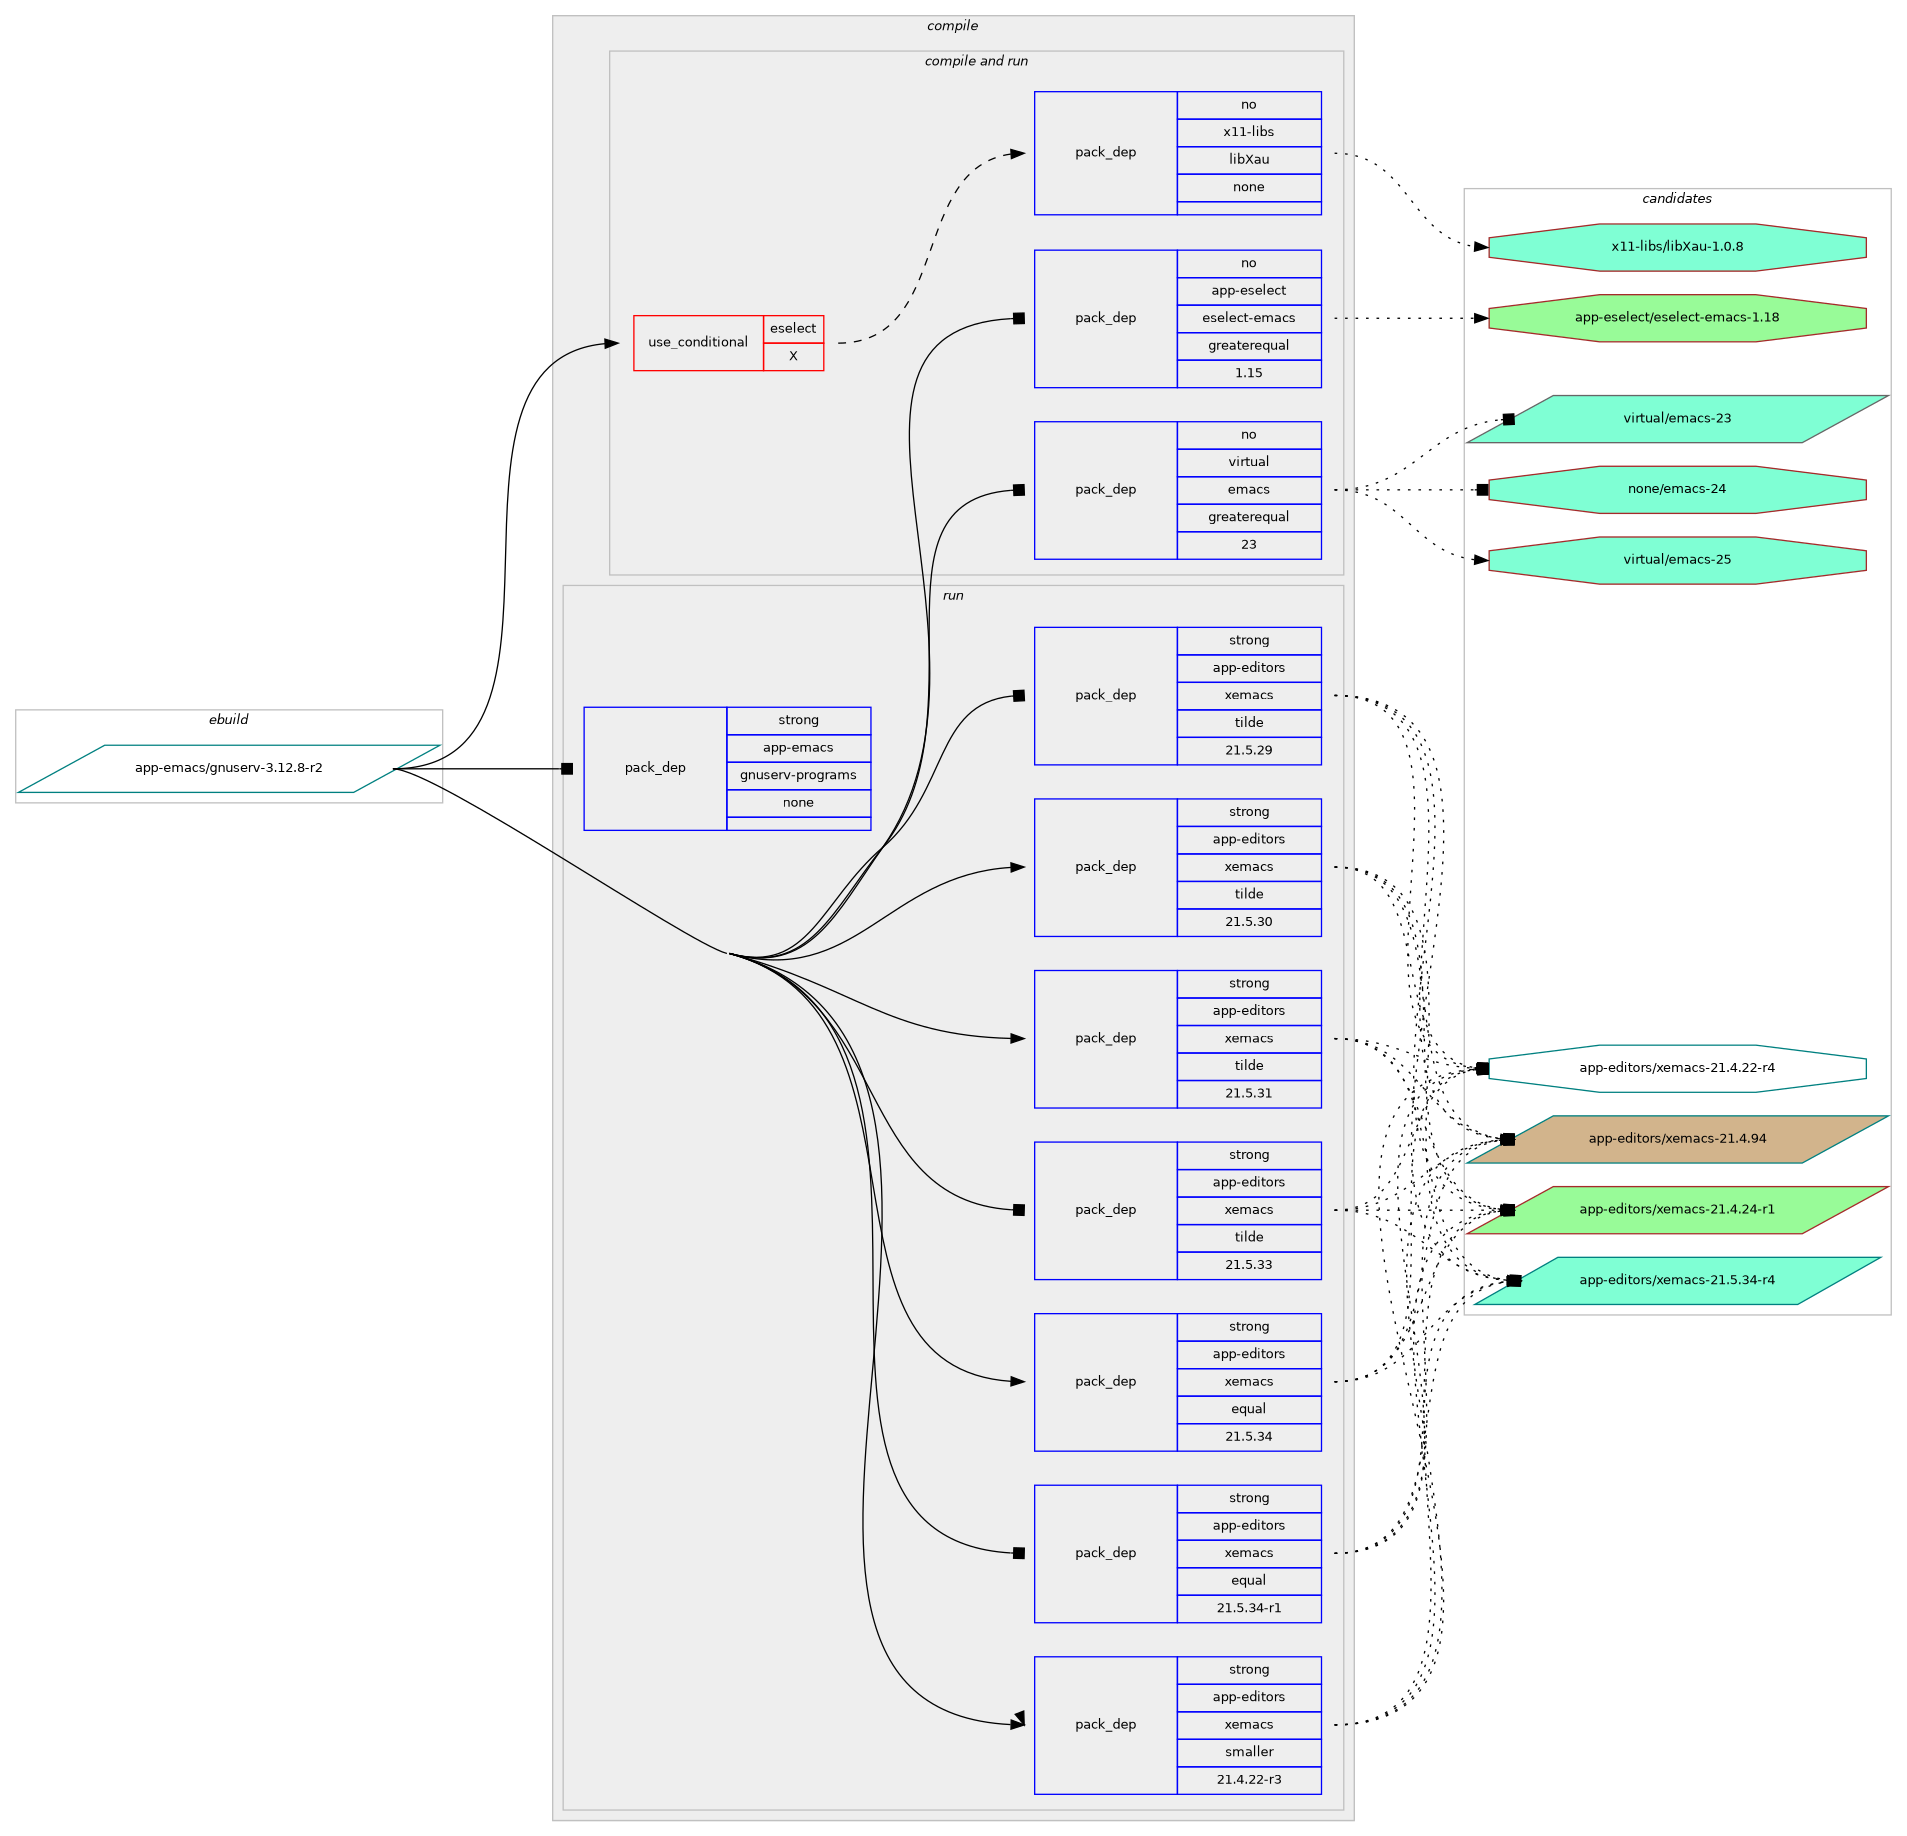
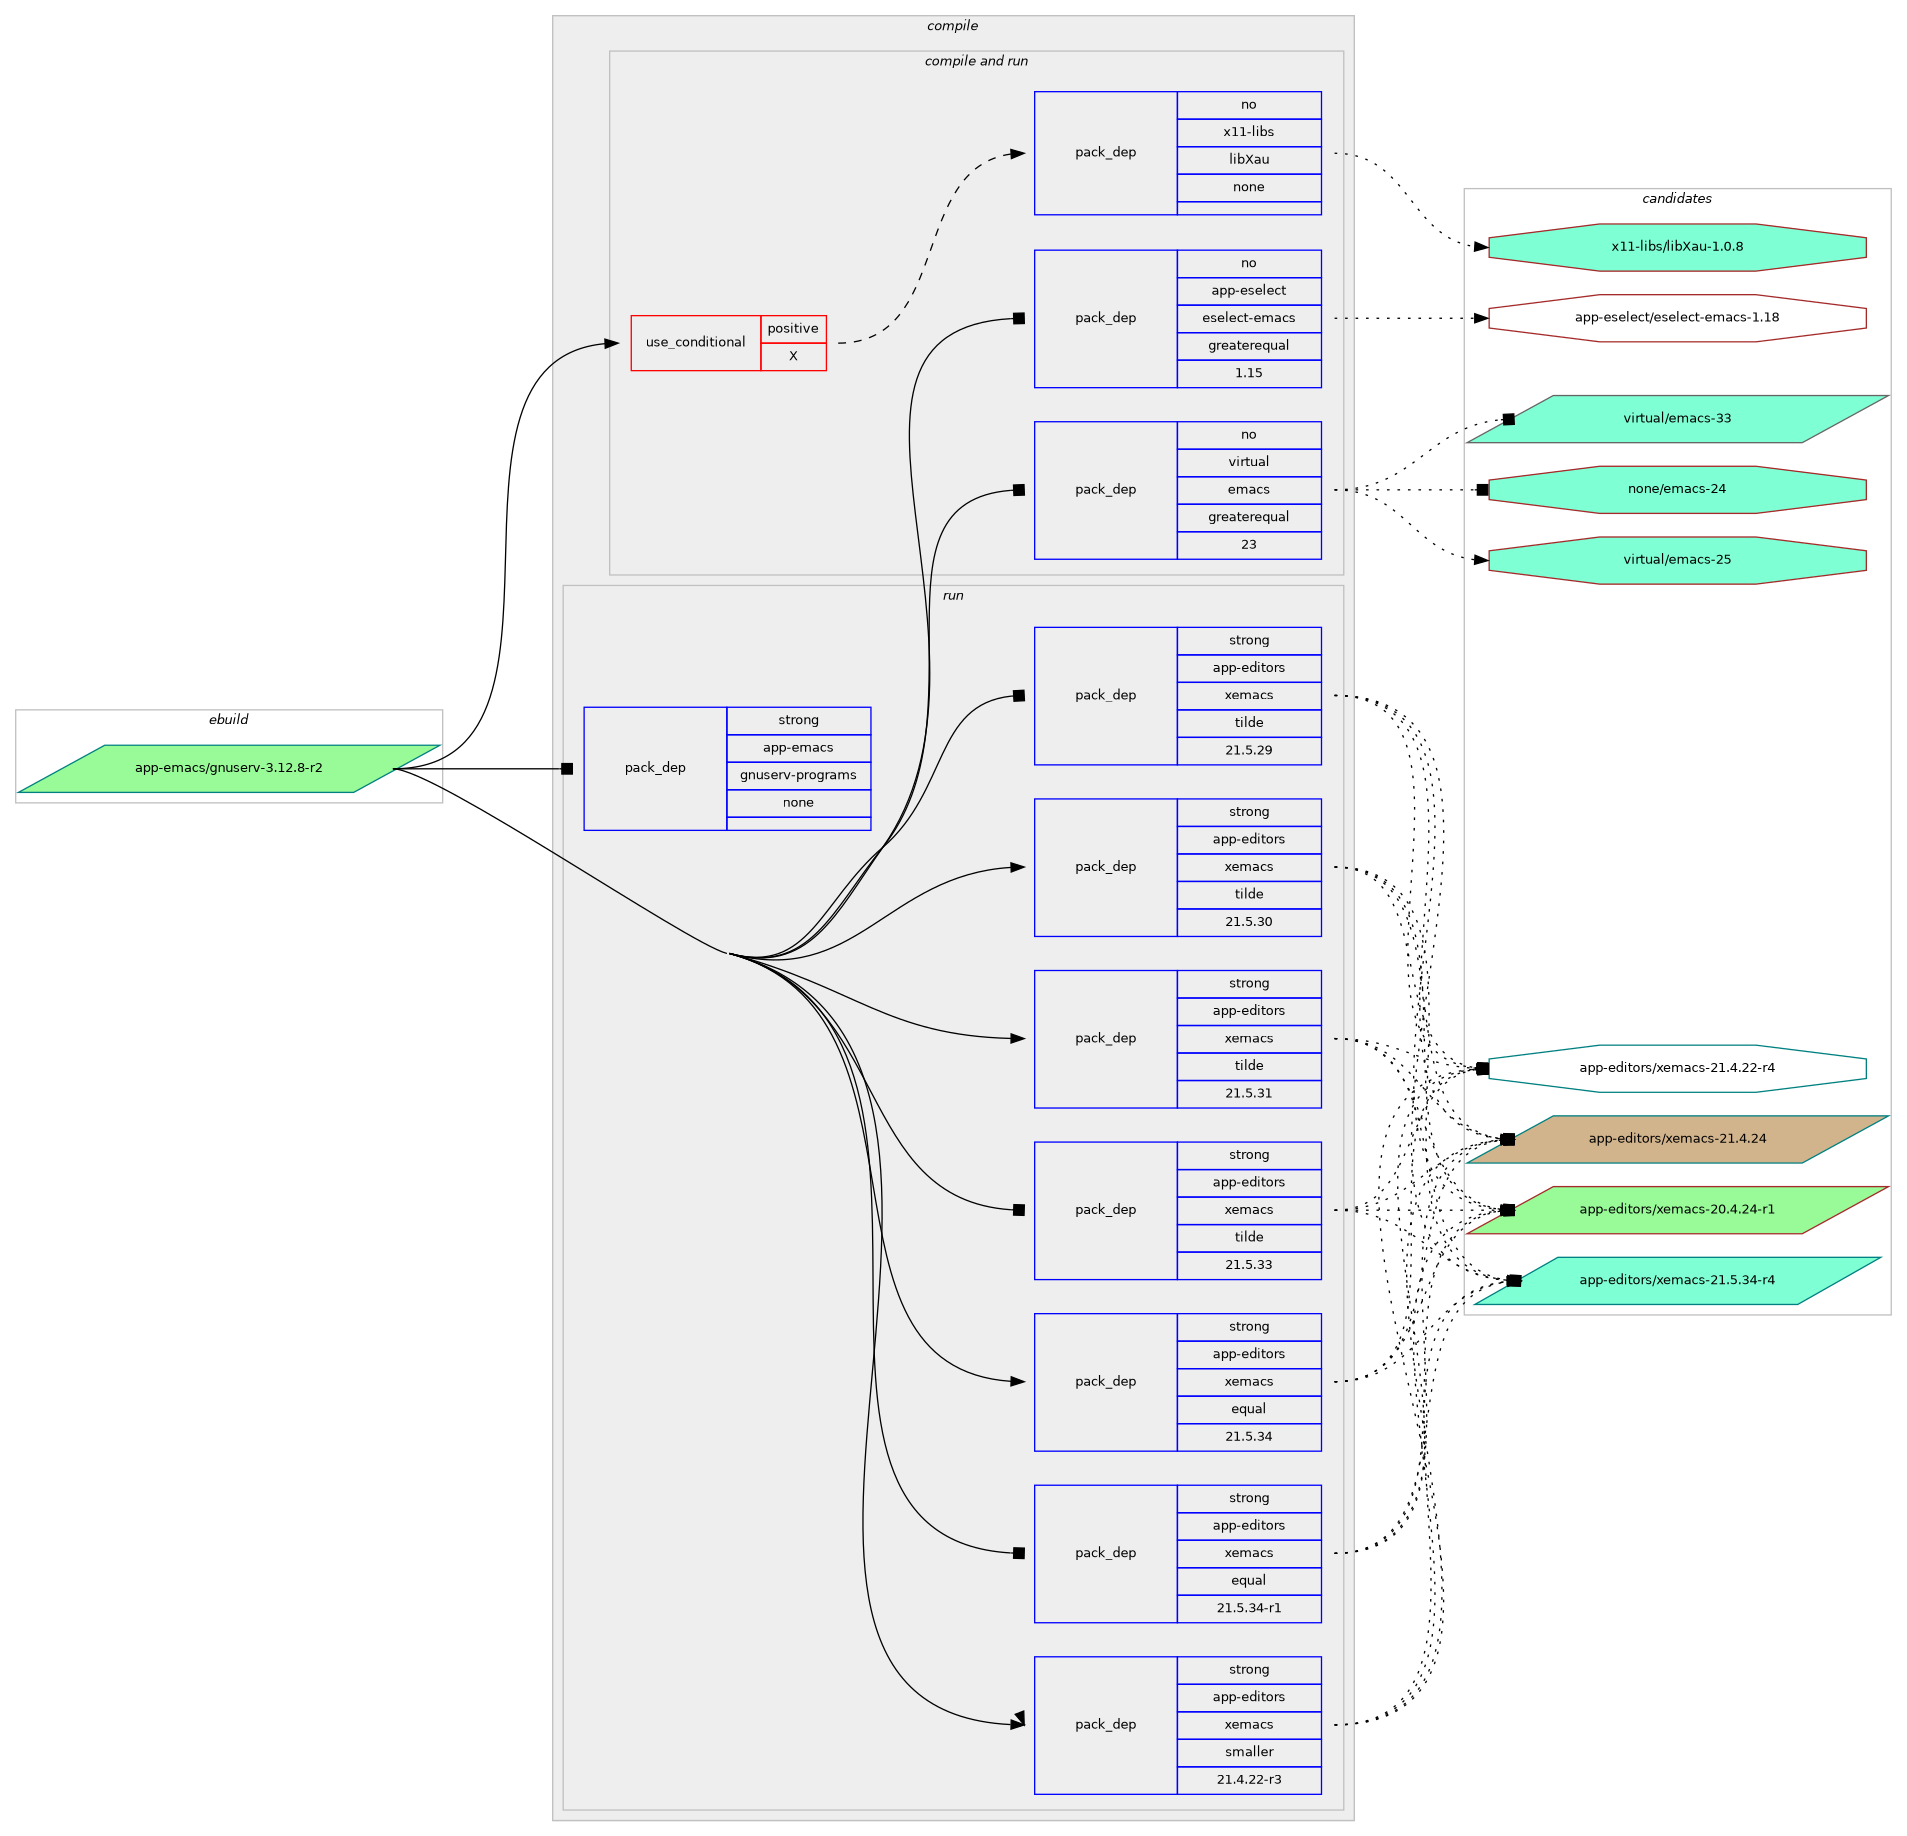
(1678, 318) -> (1678, 318)
(794, 329) -> (794, 329)
(1678, 419) -> (1678, 419)
(229, 769) -> (229, 769)
(1678, 1139) -> (1678, 1139)
(1678, 1210) -> (1678, 1210)
